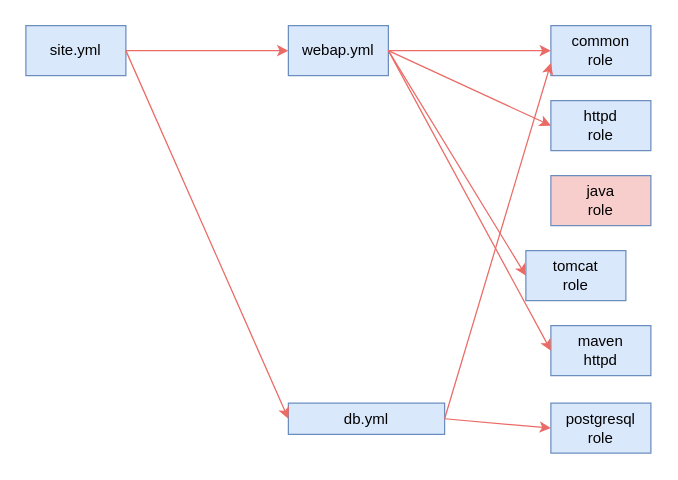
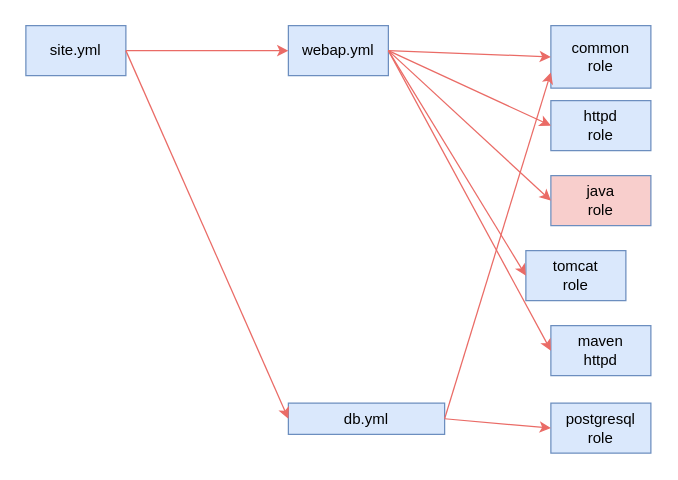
(601, 51) -> (601, 57)
none -> (456, 113)
